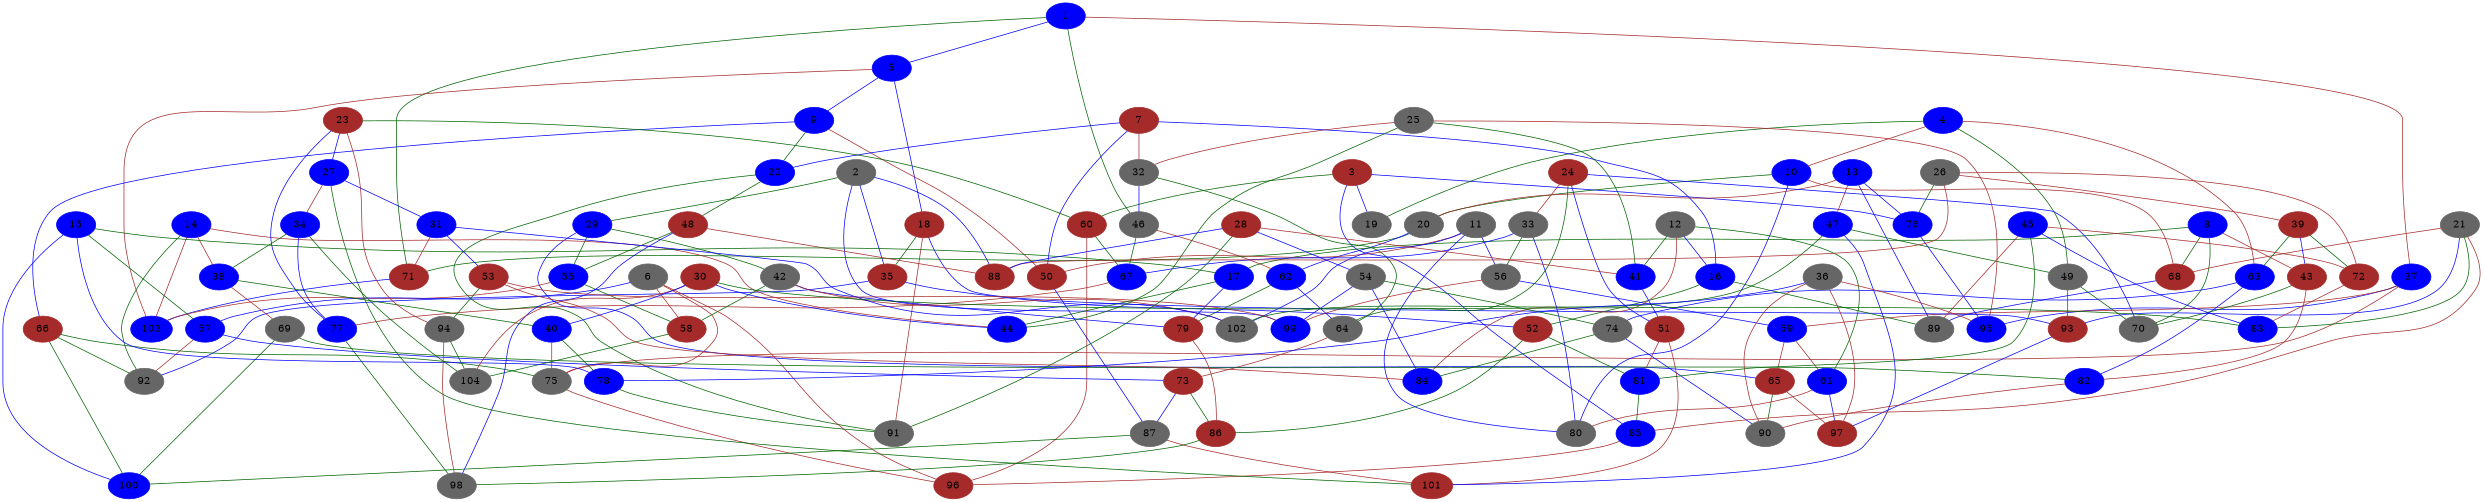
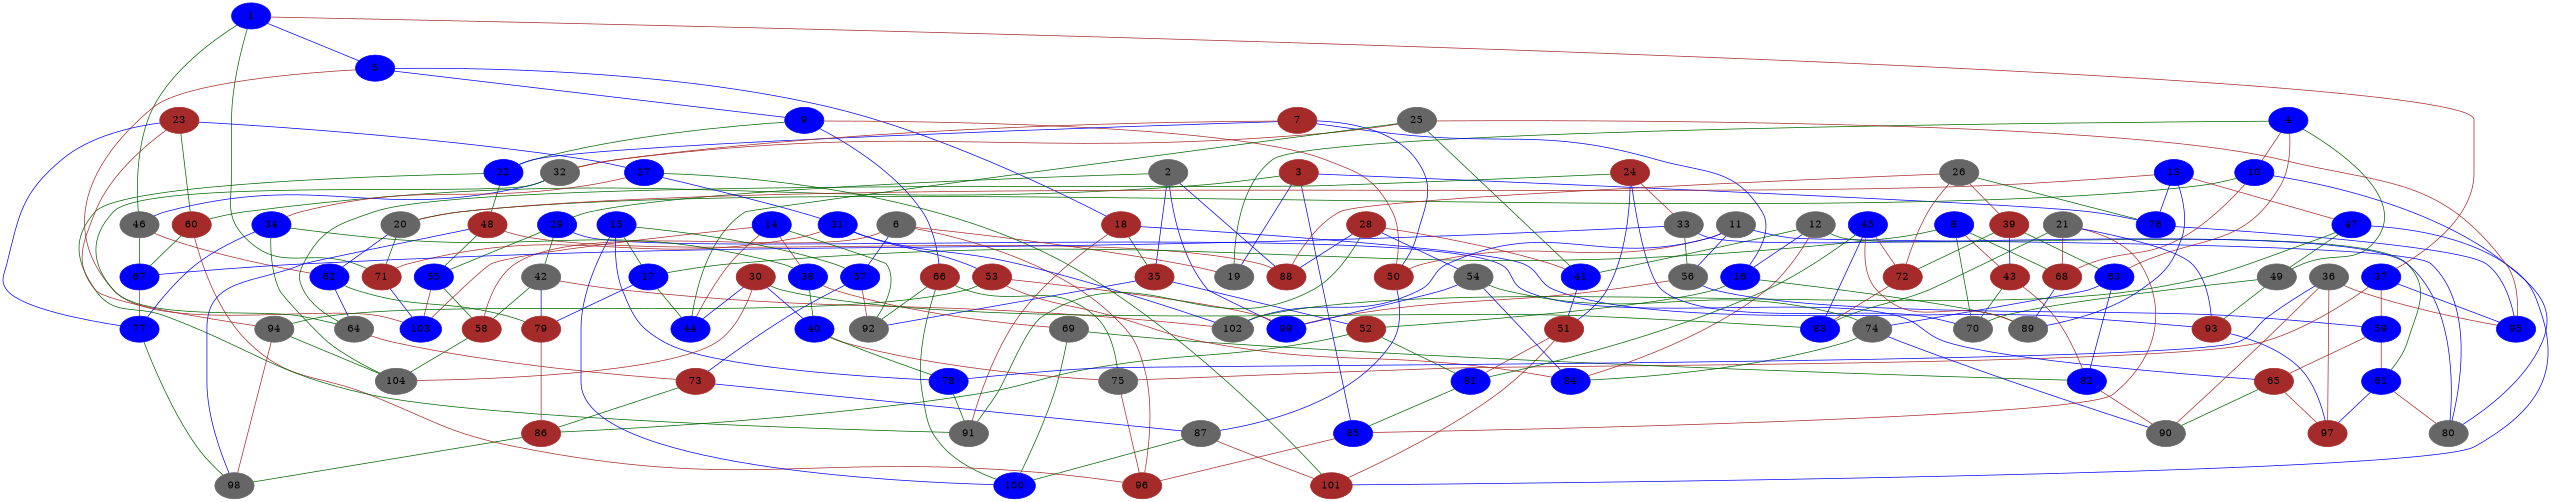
(710, 345) -> (1127, 255)
